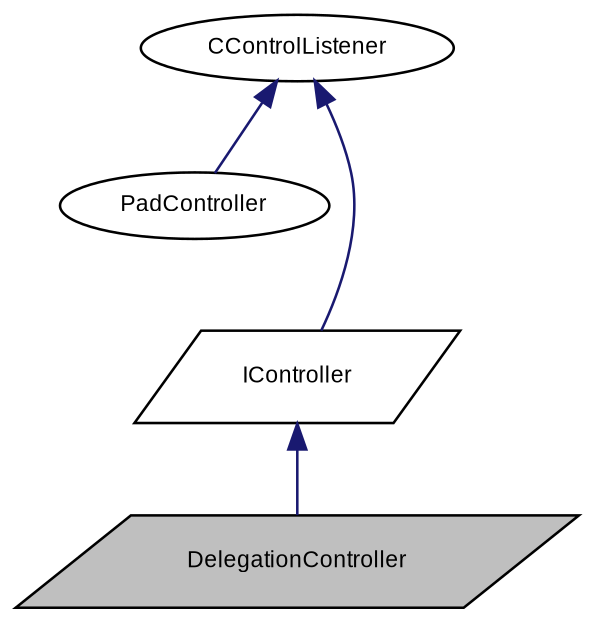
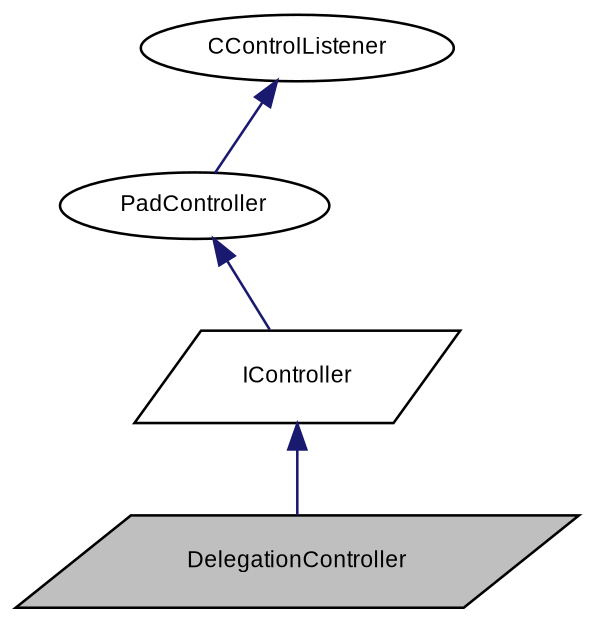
(354, 218) -> (248, 295)
